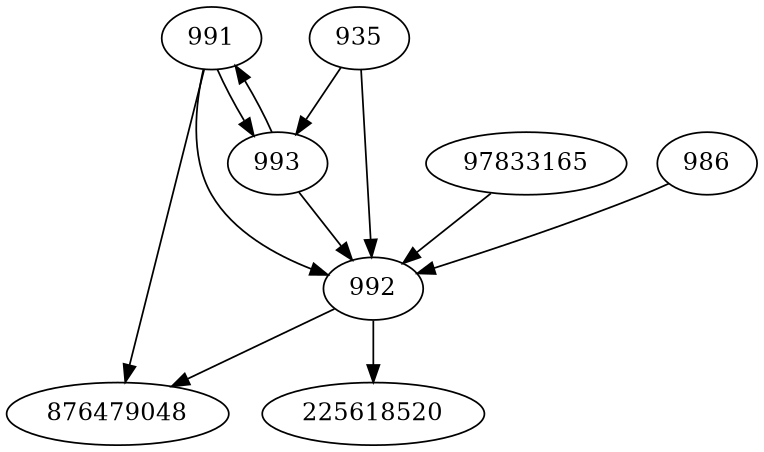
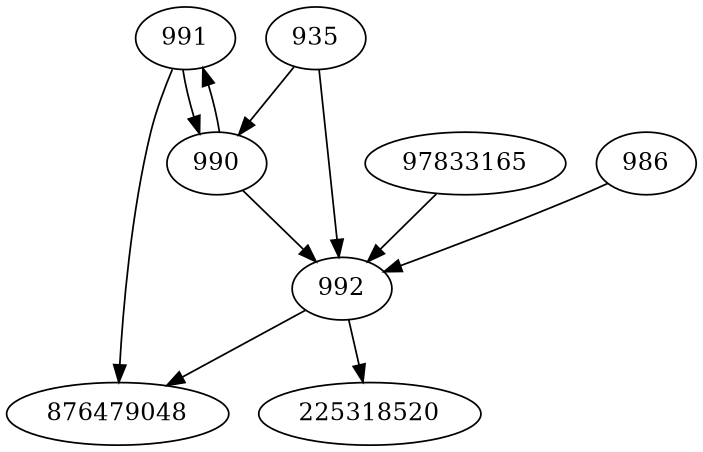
(278, 163) -> (217, 163)
(211, 194) -> none
(373, 414) -> (370, 414)
